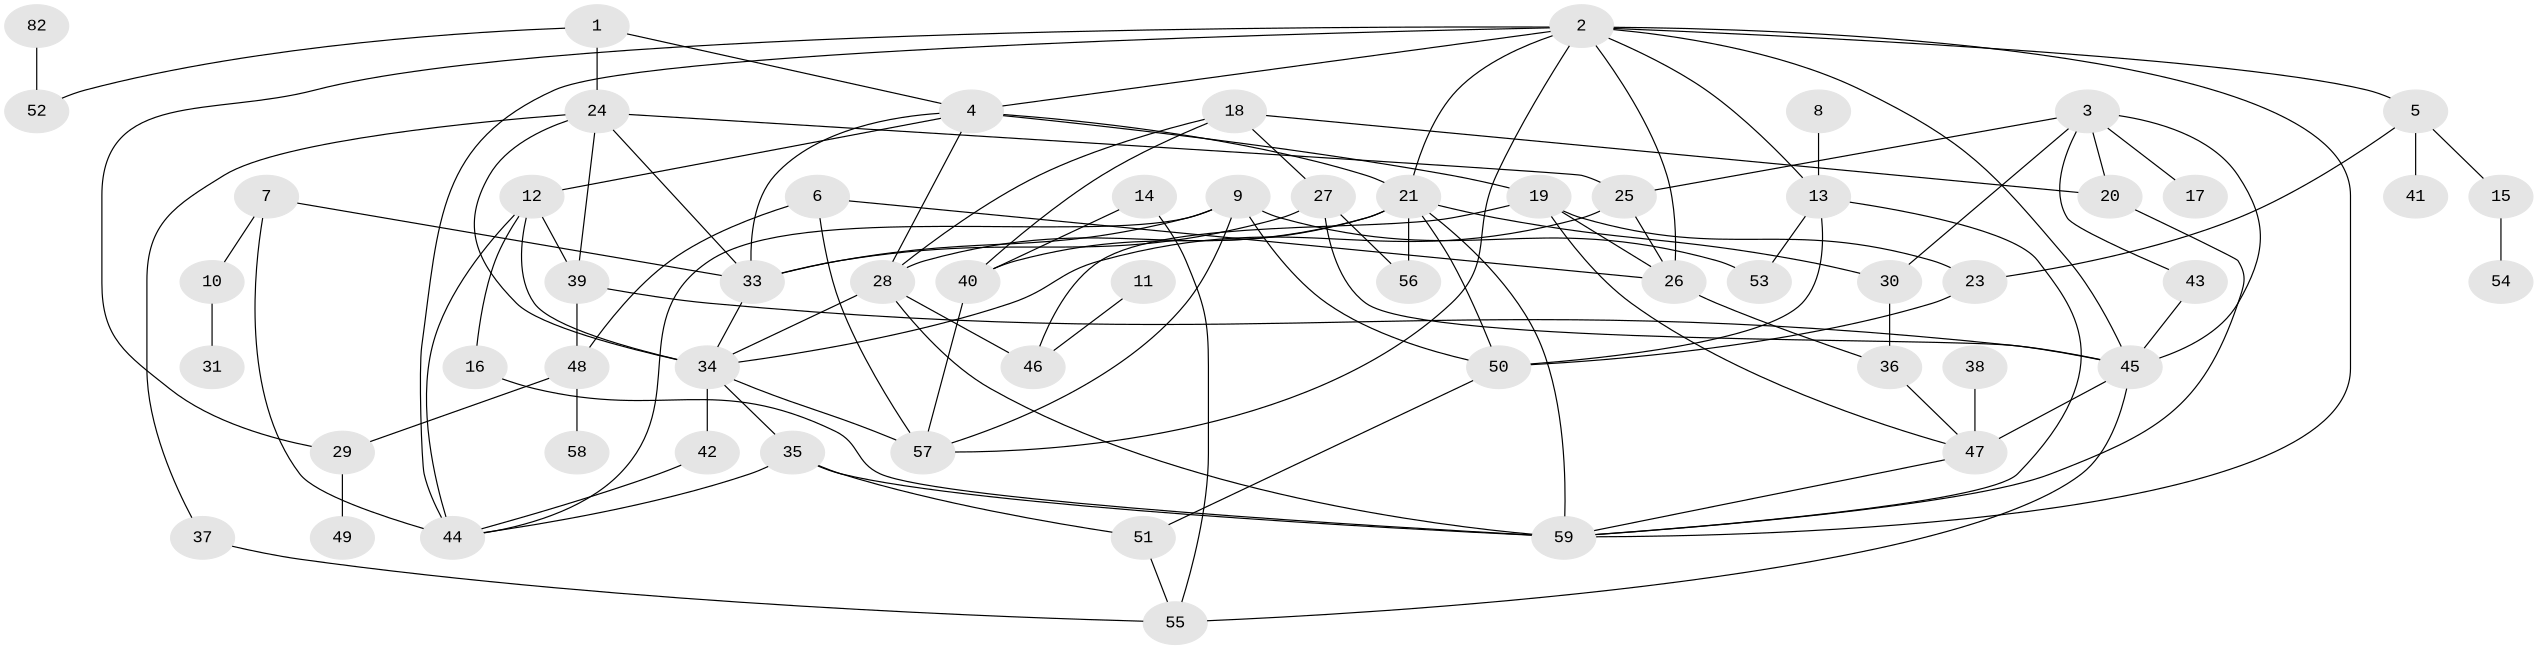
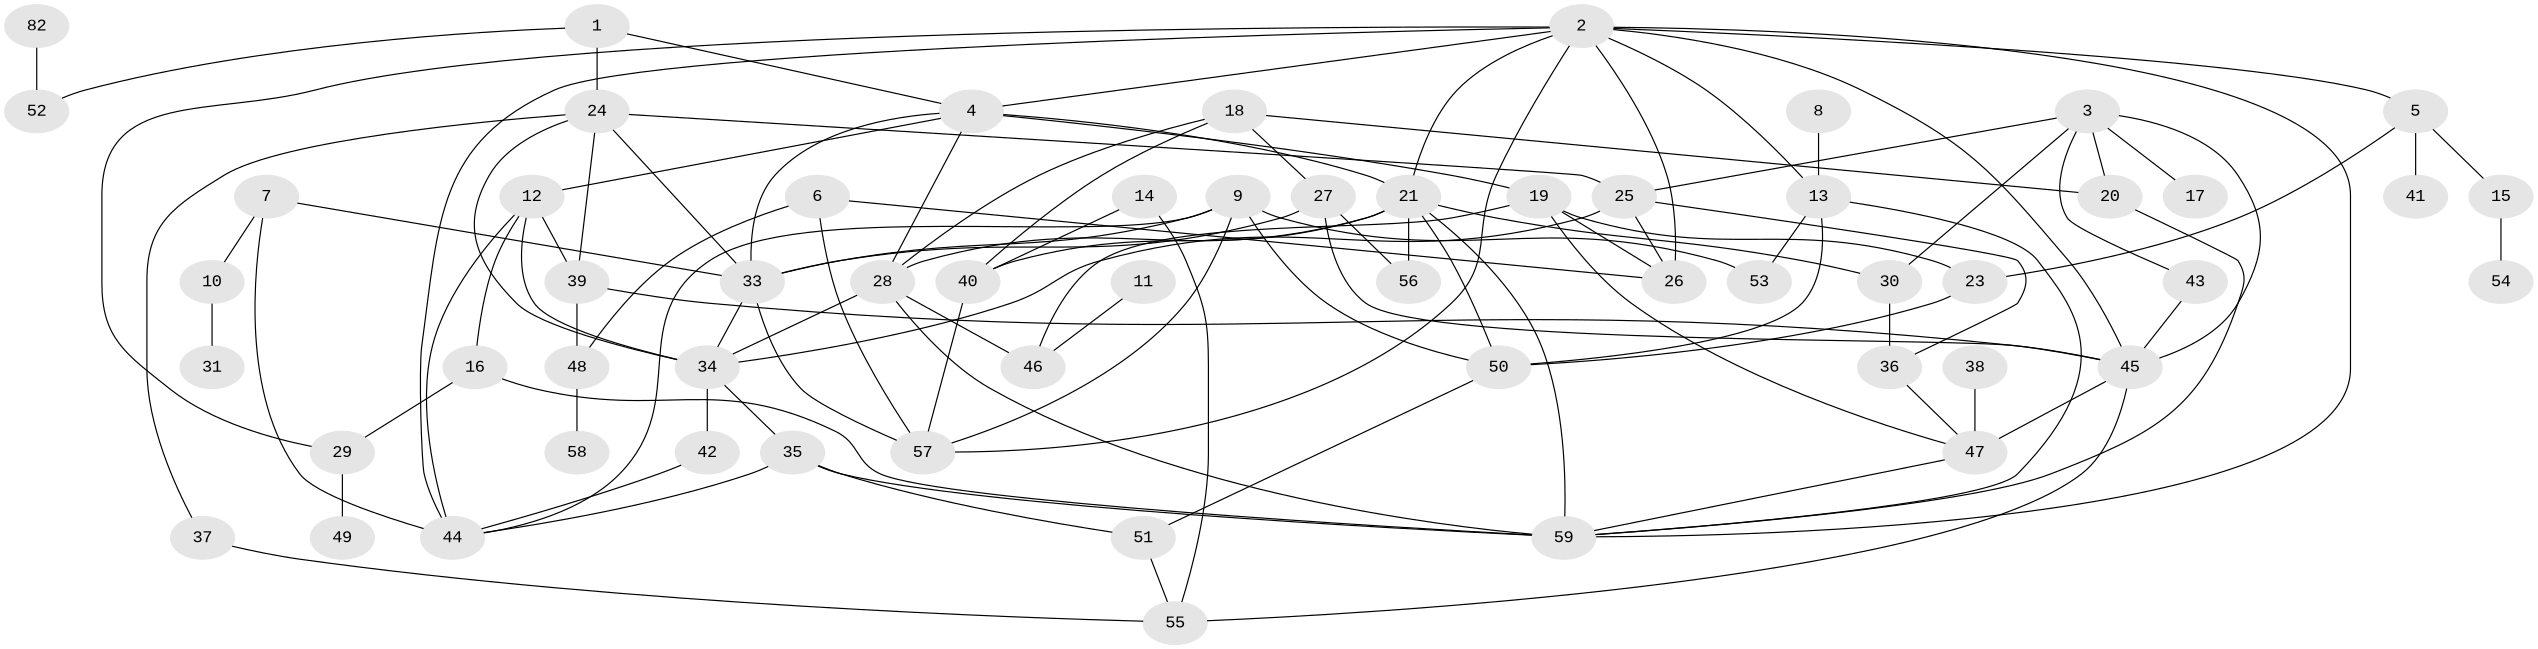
(1755, 319) -> (1917, 241)
(460, 410) -> (409, 410)
(815, 410) -> (806, 393)
